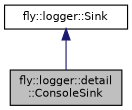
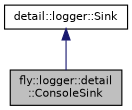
(66, 17) -> (66, 17)
